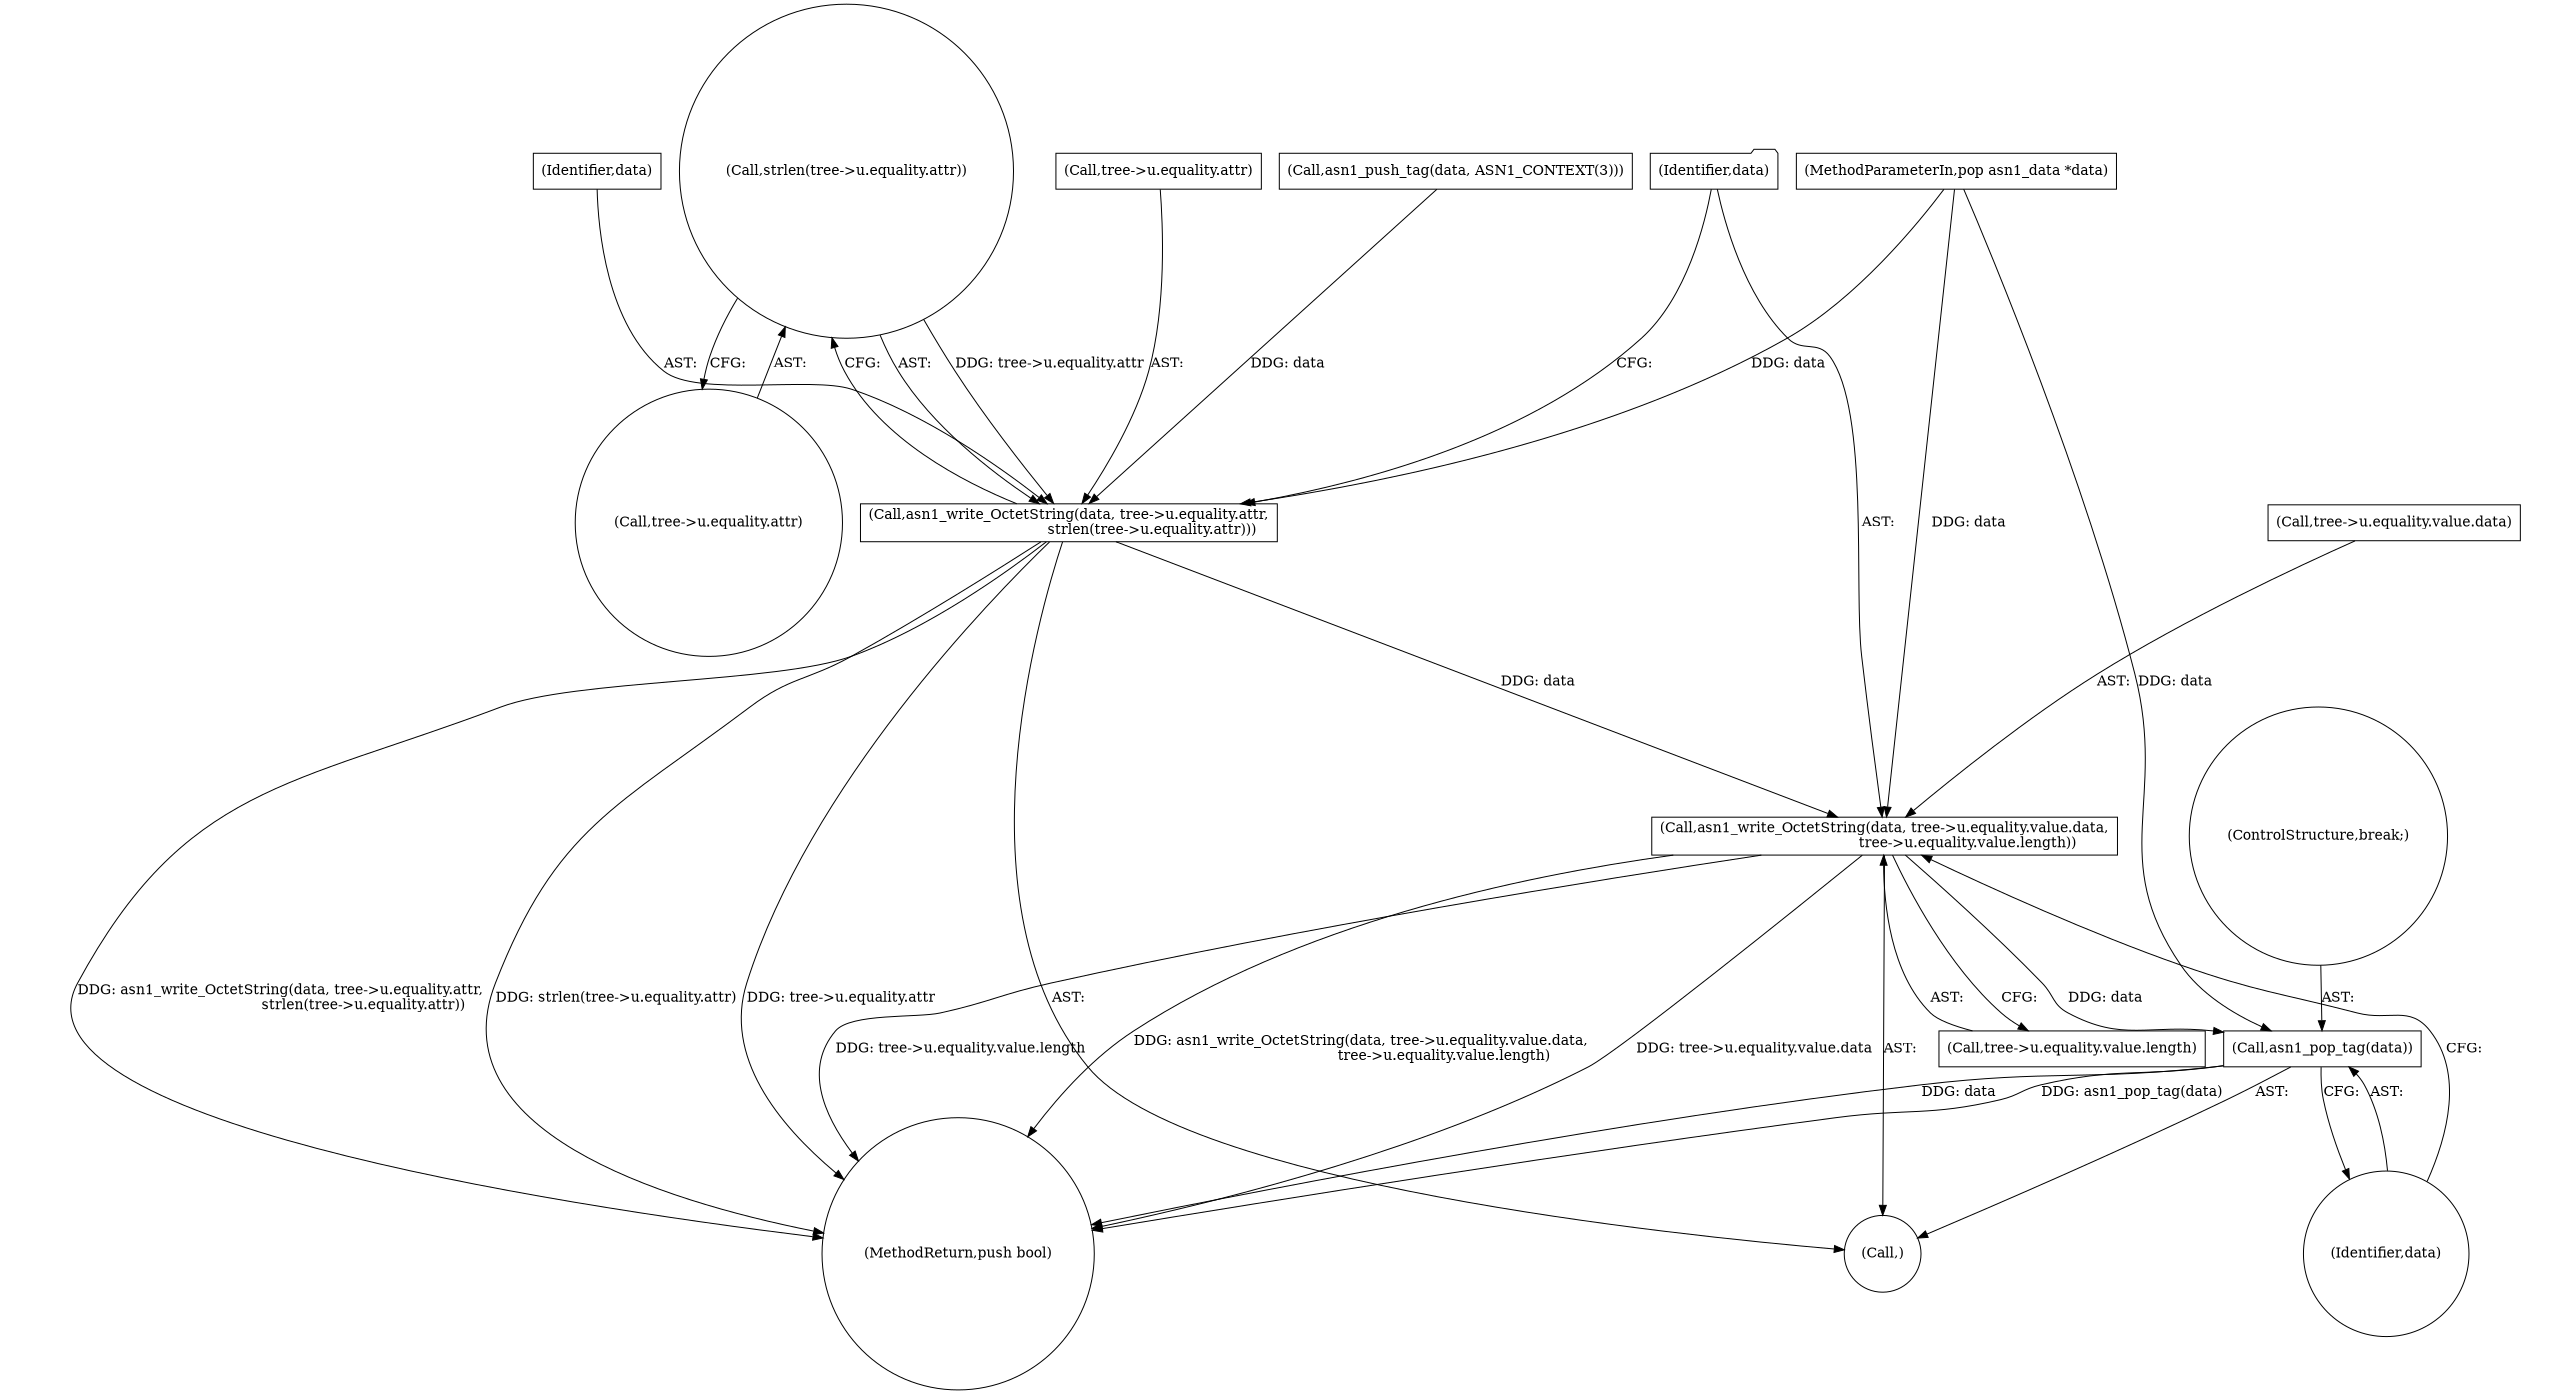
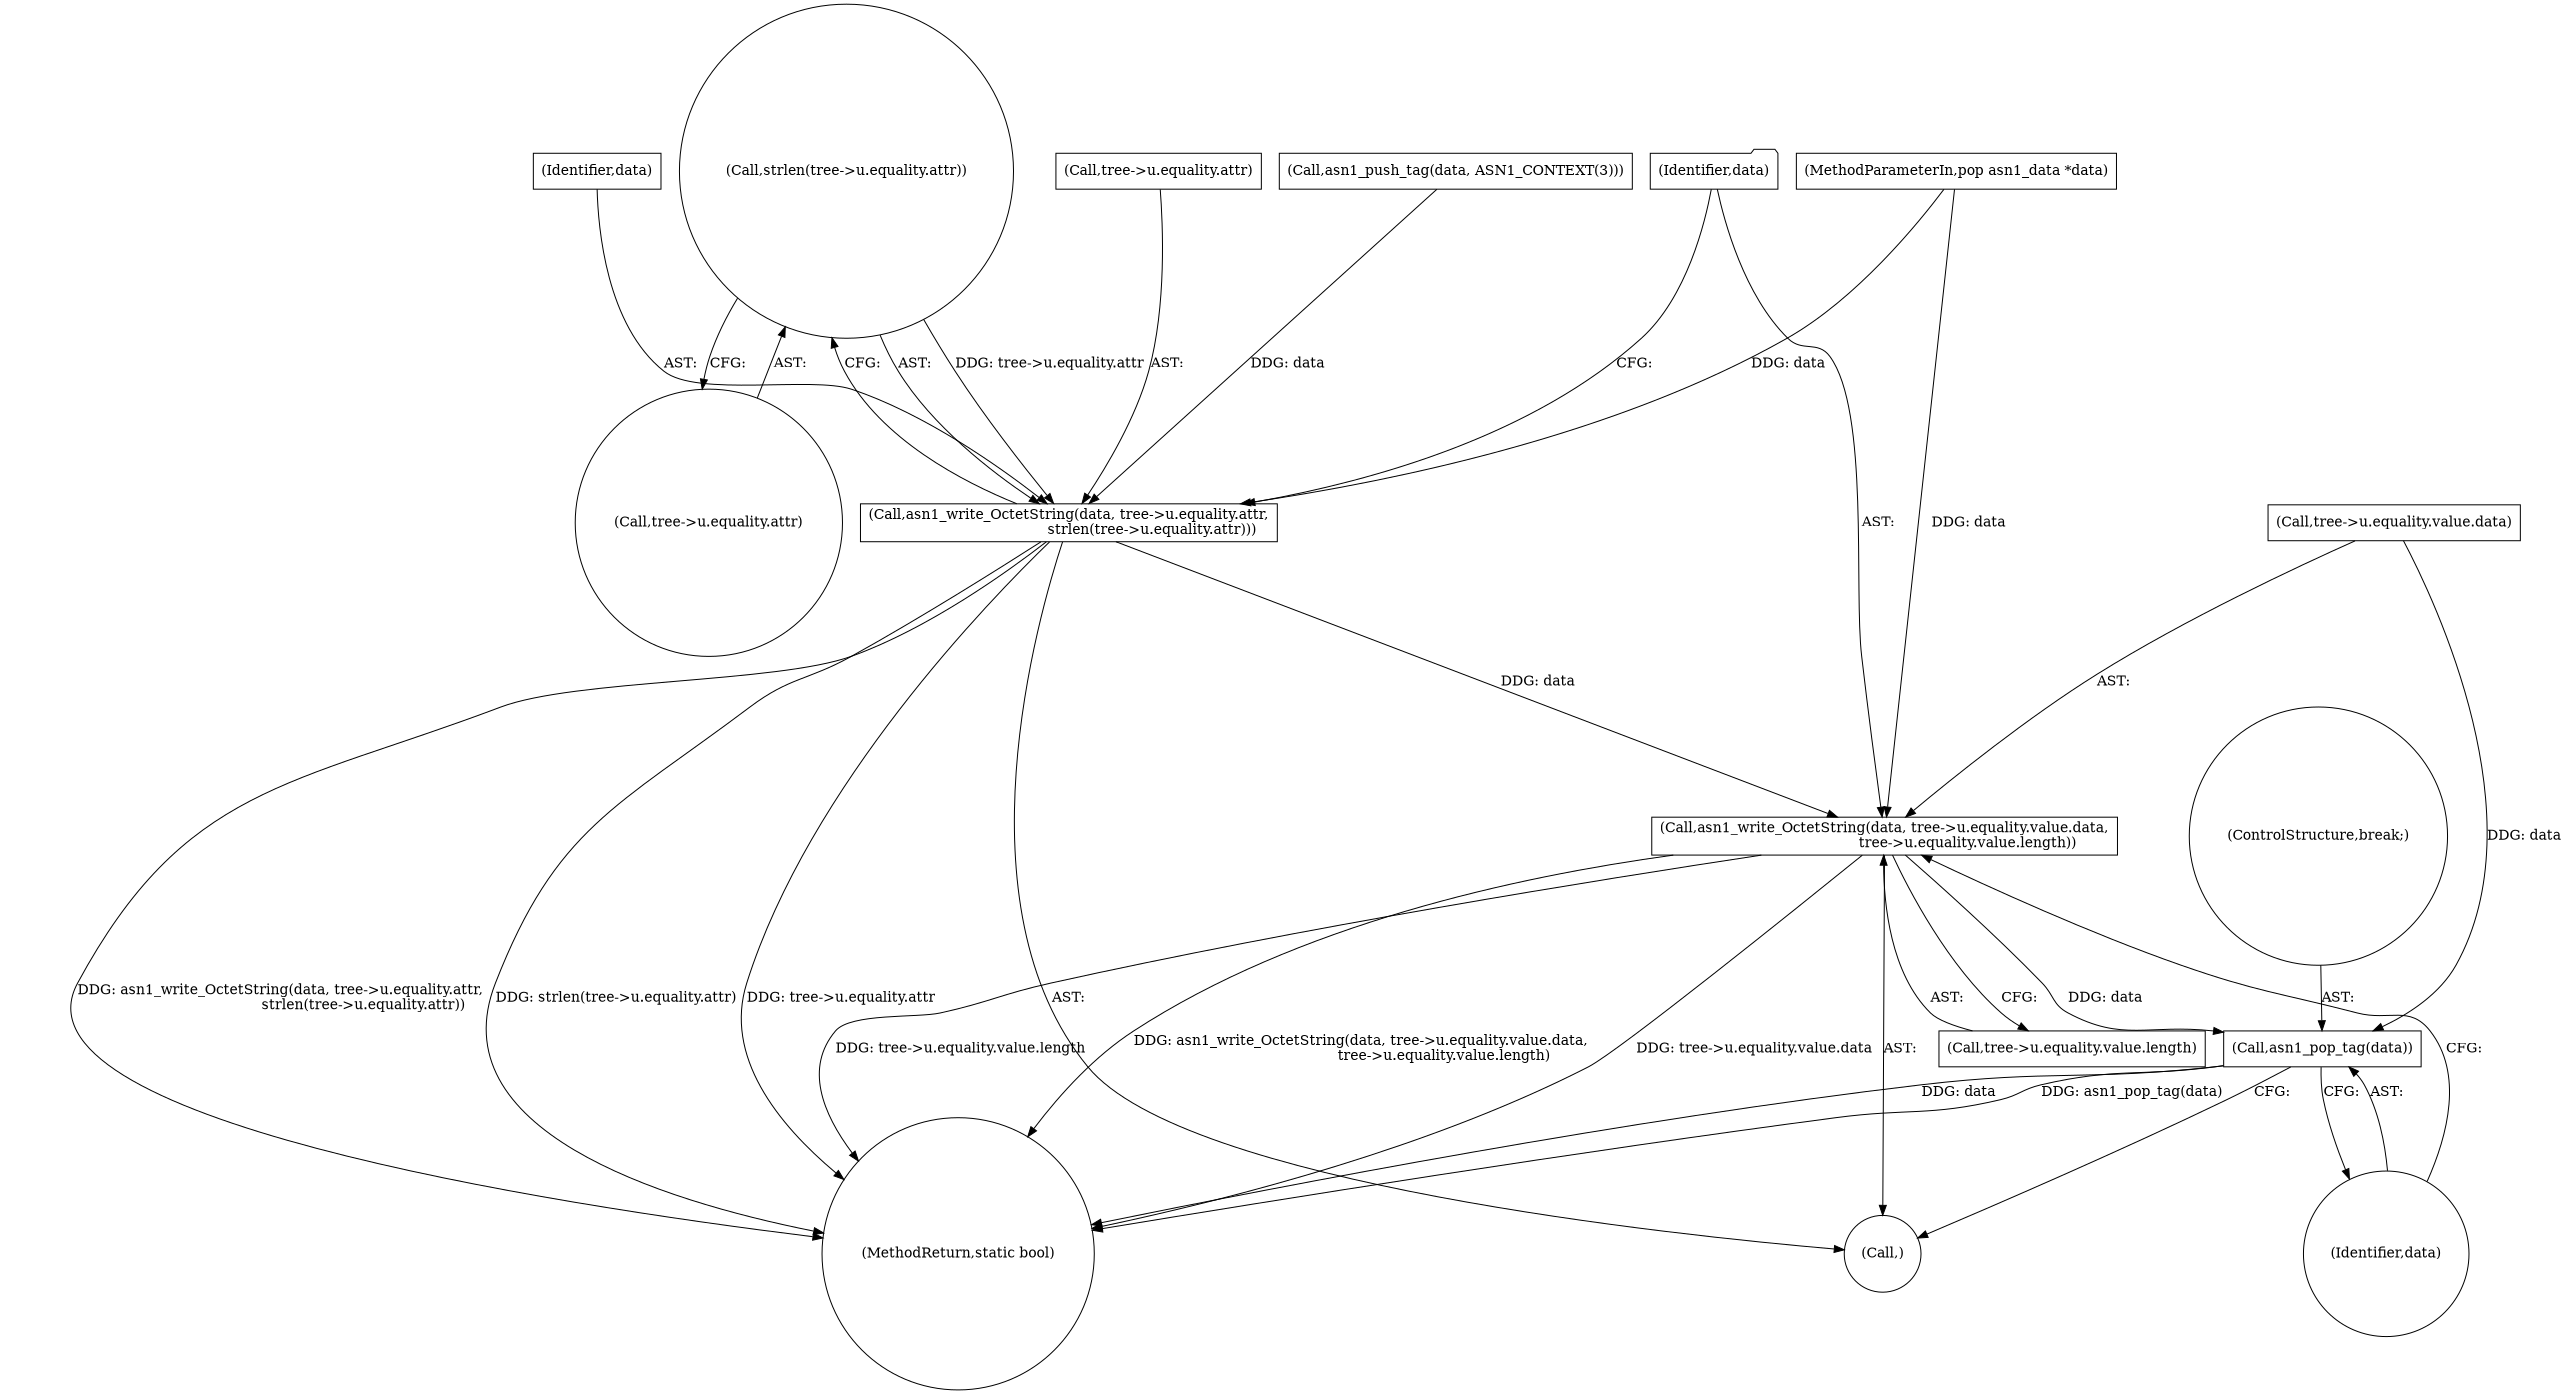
(2120, 620) -> (2485, 797)
(2275, 1092) -> (2275, 1092)
(958, 1254) -> (958, 1254)
